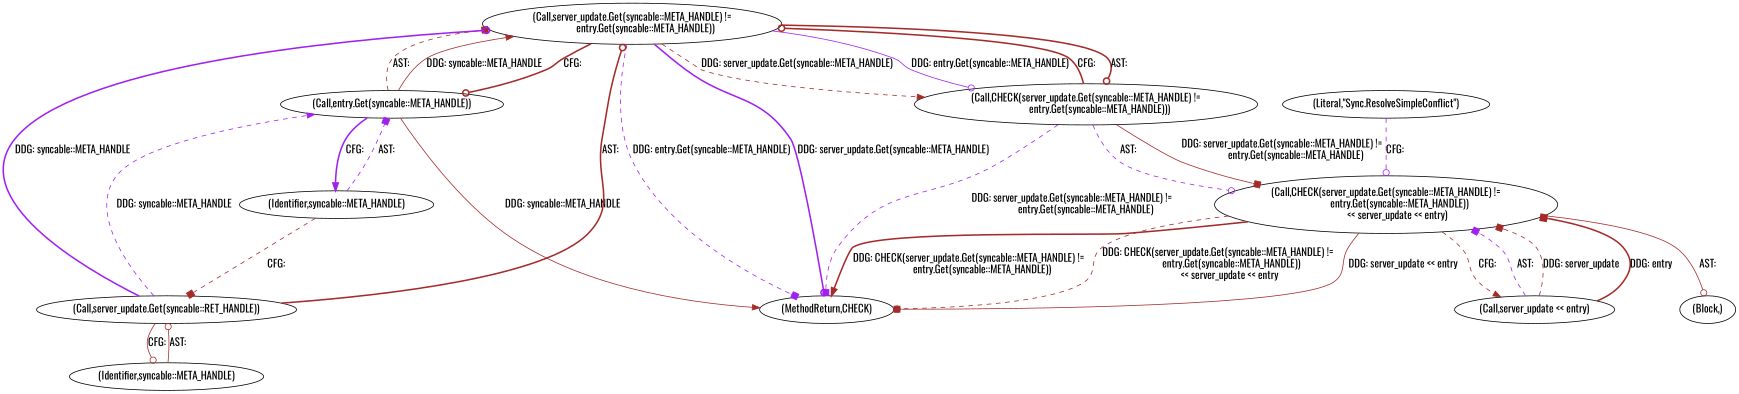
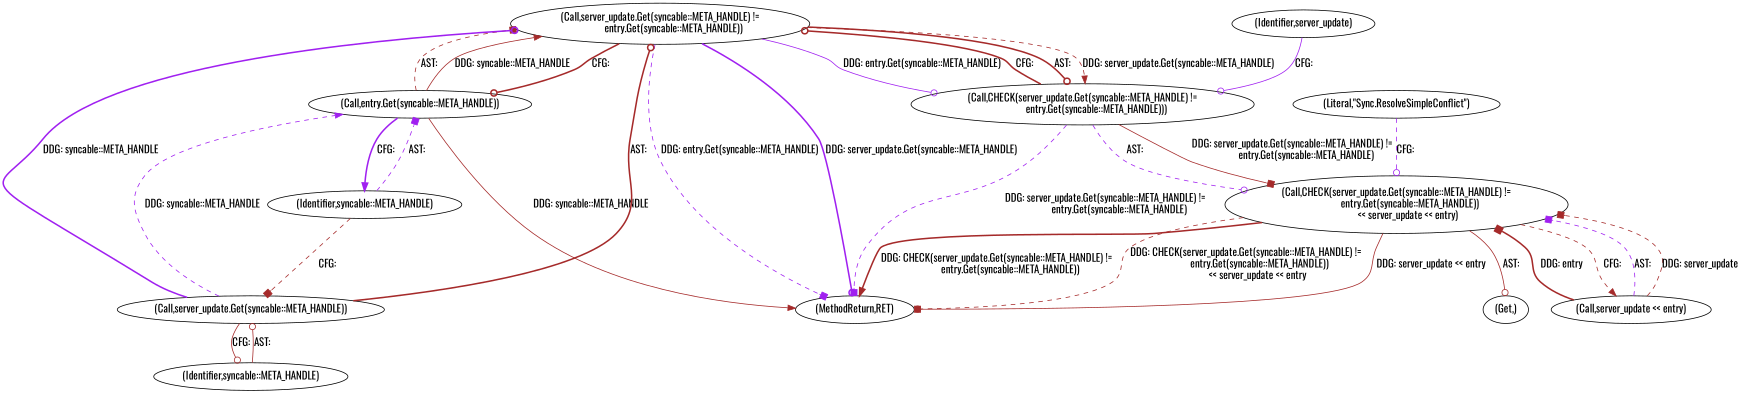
none -> (1303, 24)
(167, 310) -> (251, 310)
(827, 310) -> (855, 310)
(1708, 310) -> (1506, 310)
